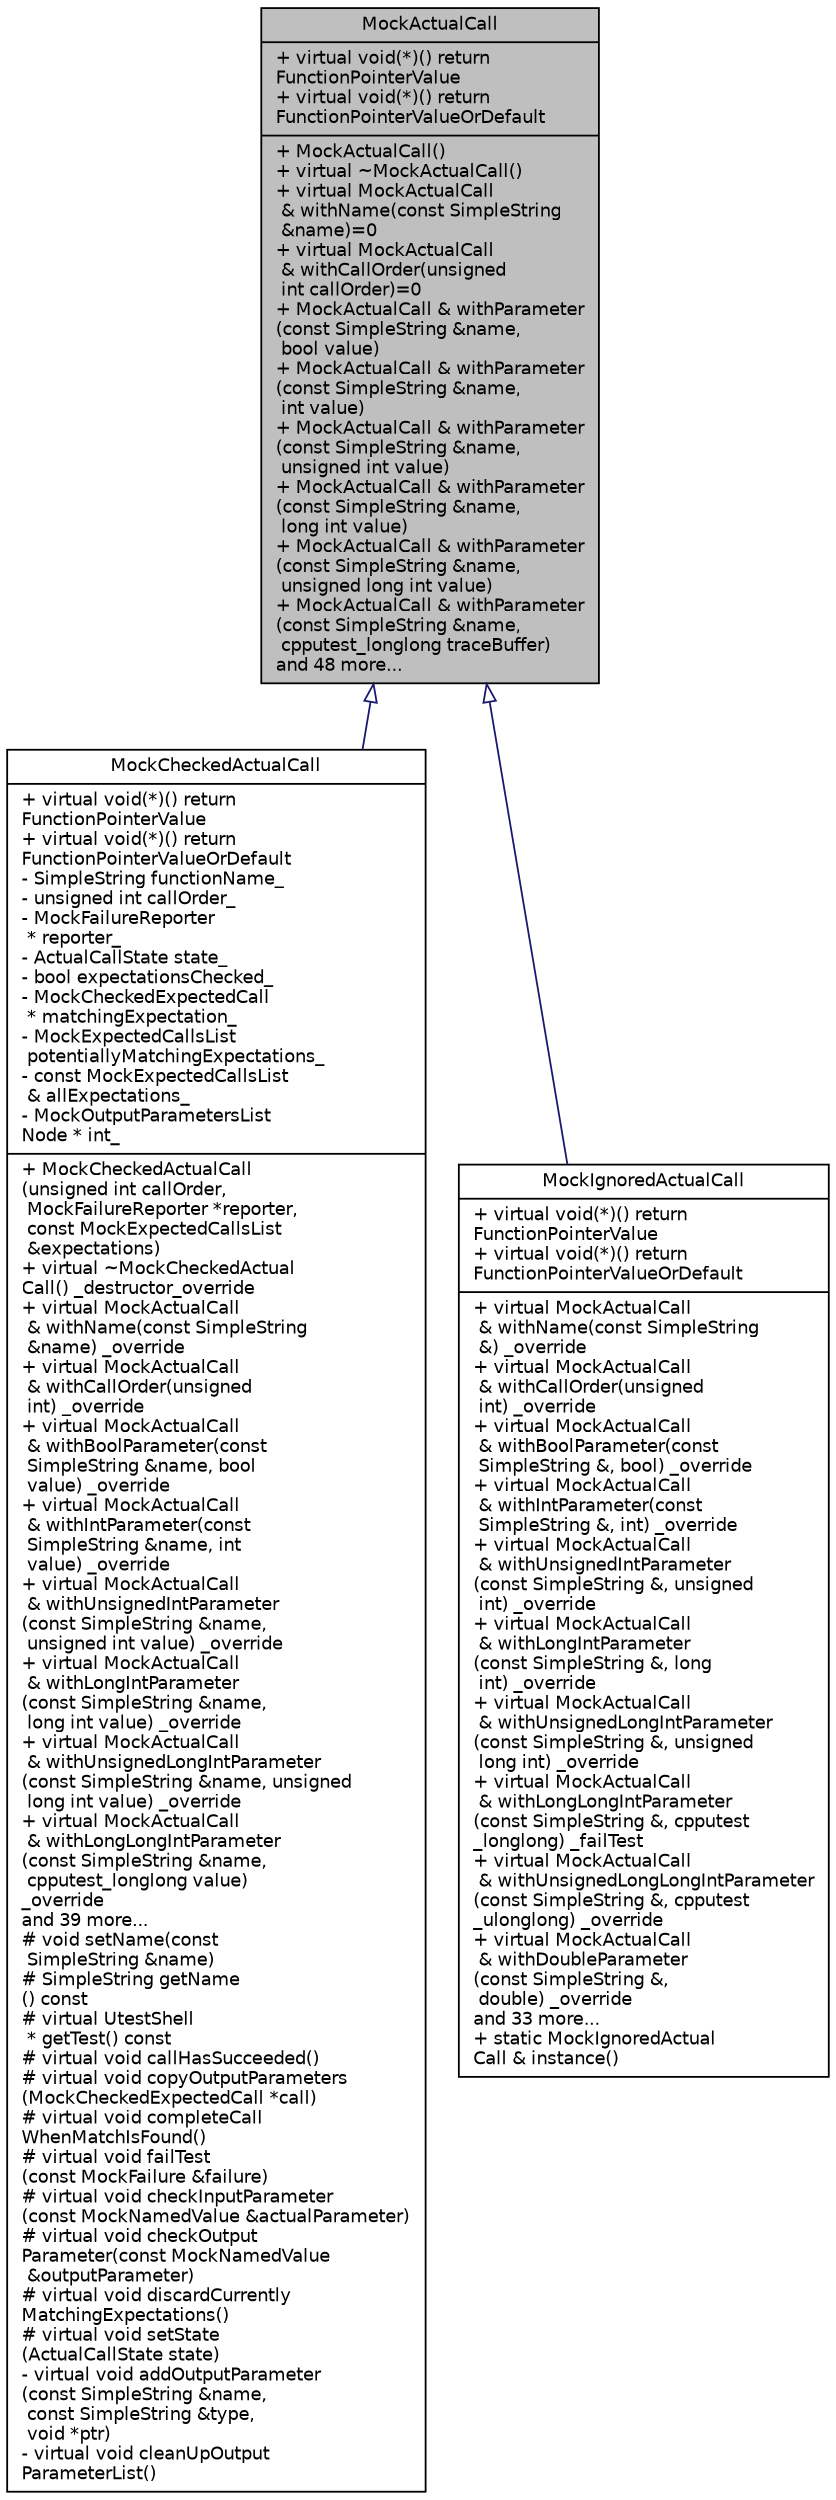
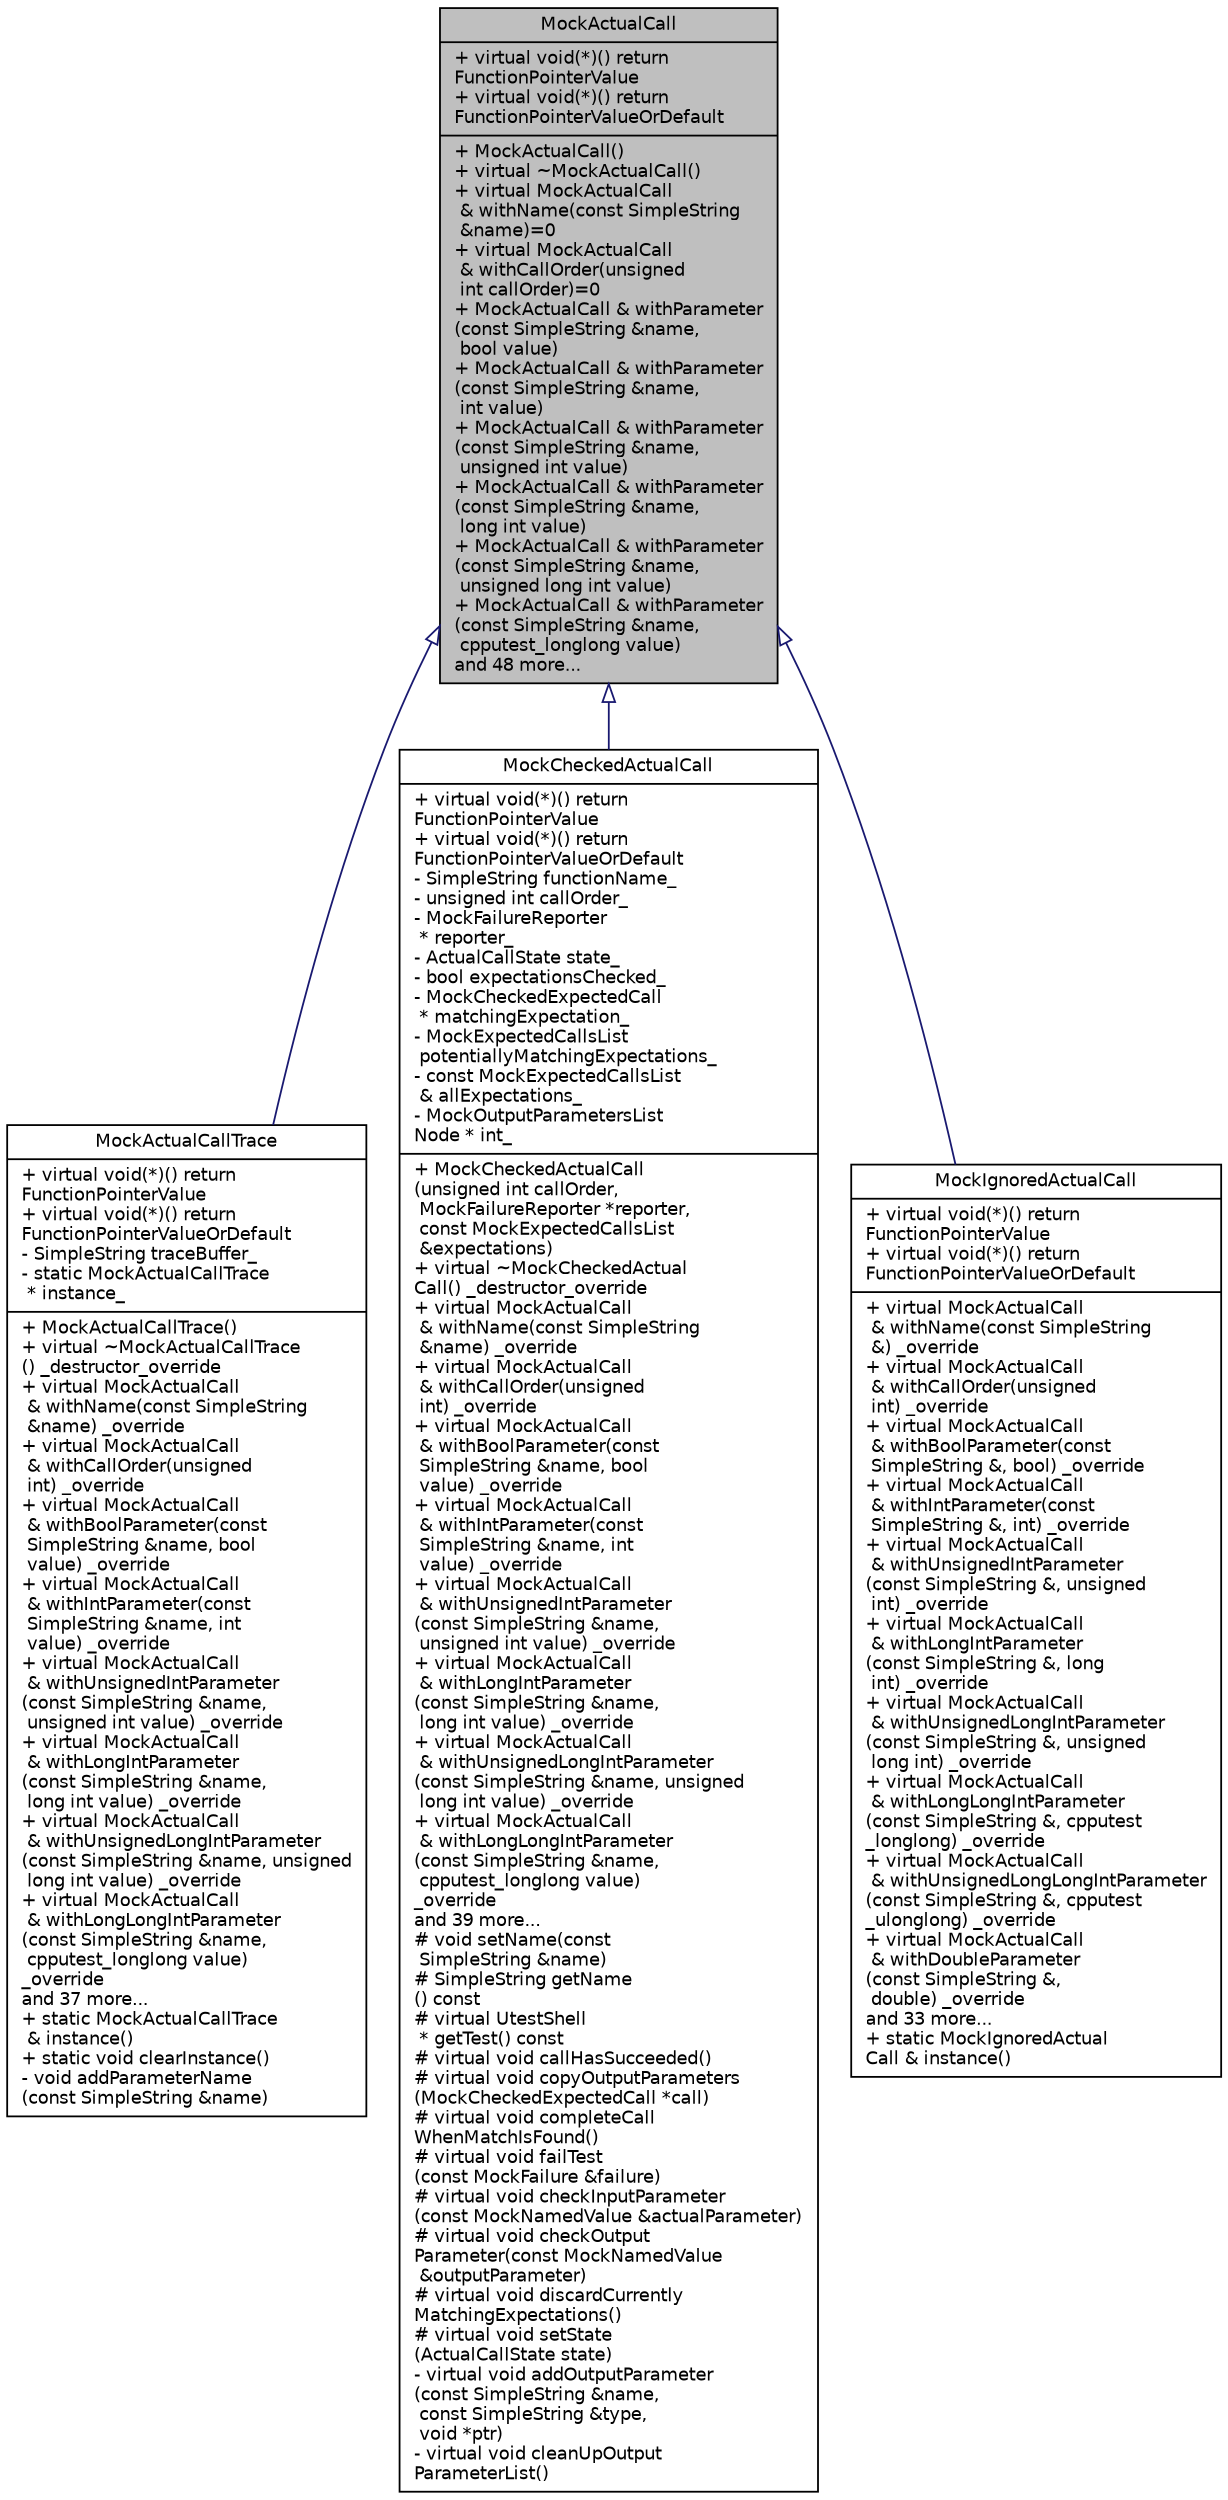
(414, 646) -> (568, 646)
none -> (187, 1621)
(559, 1842) -> (955, 1842)
